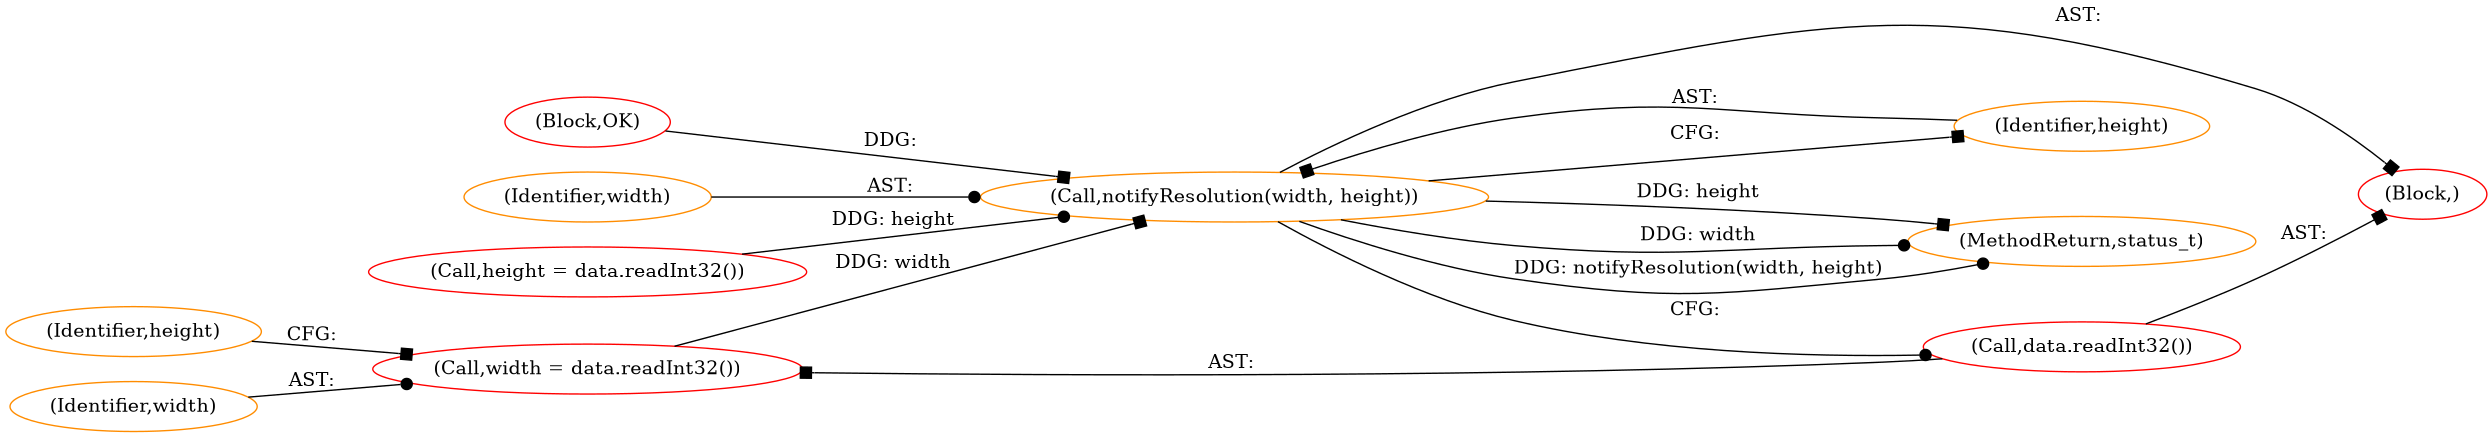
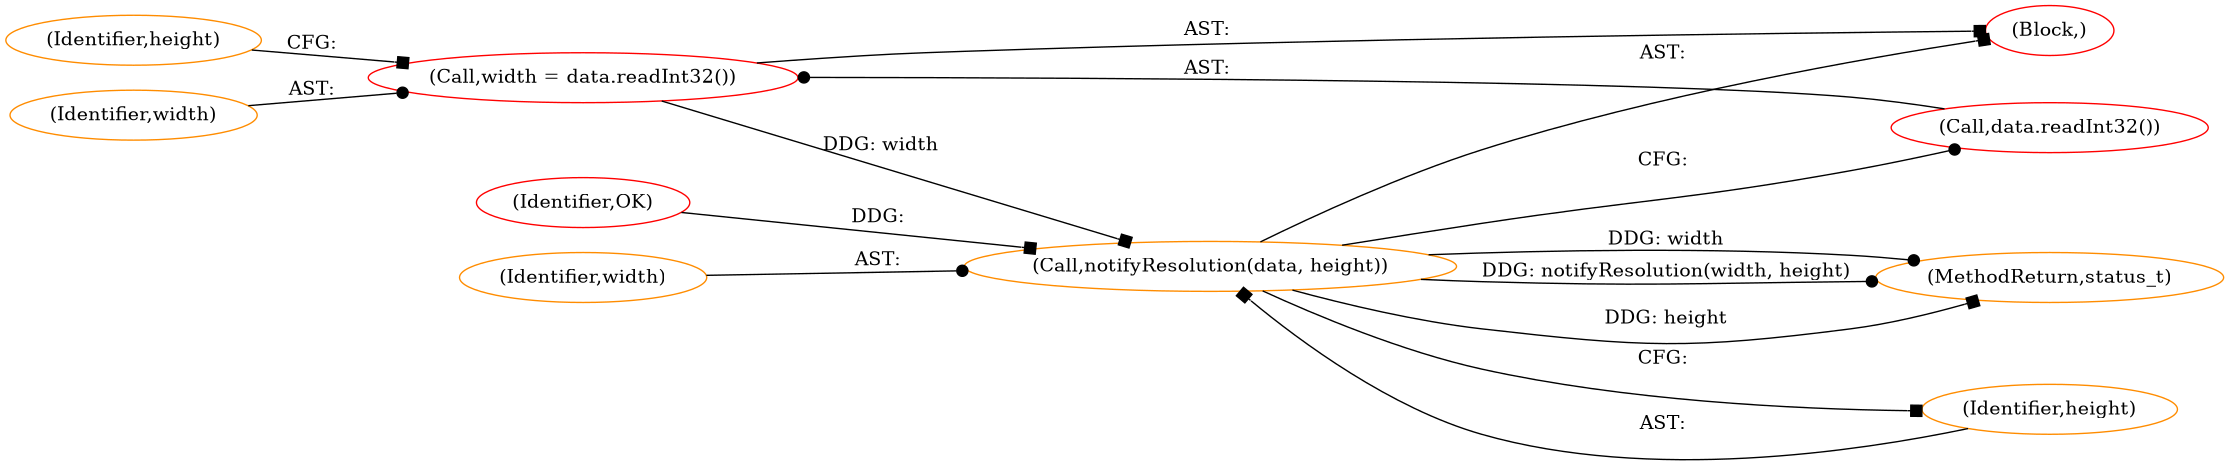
(588, 122) -> (583, 203)
(1235, 197) -> (1210, 266)
(588, 272) -> none
(2261, 277) -> (1364, 41)
(1379, 374) -> (1378, 81)
